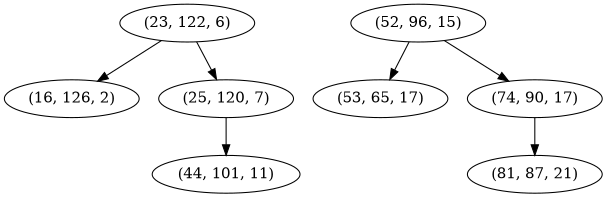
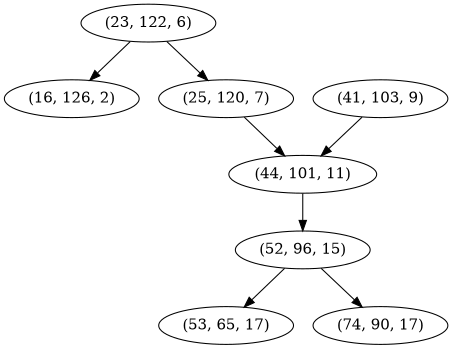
none -> (380, 99)
(535, 174) -> none
none -> (303, 207)
